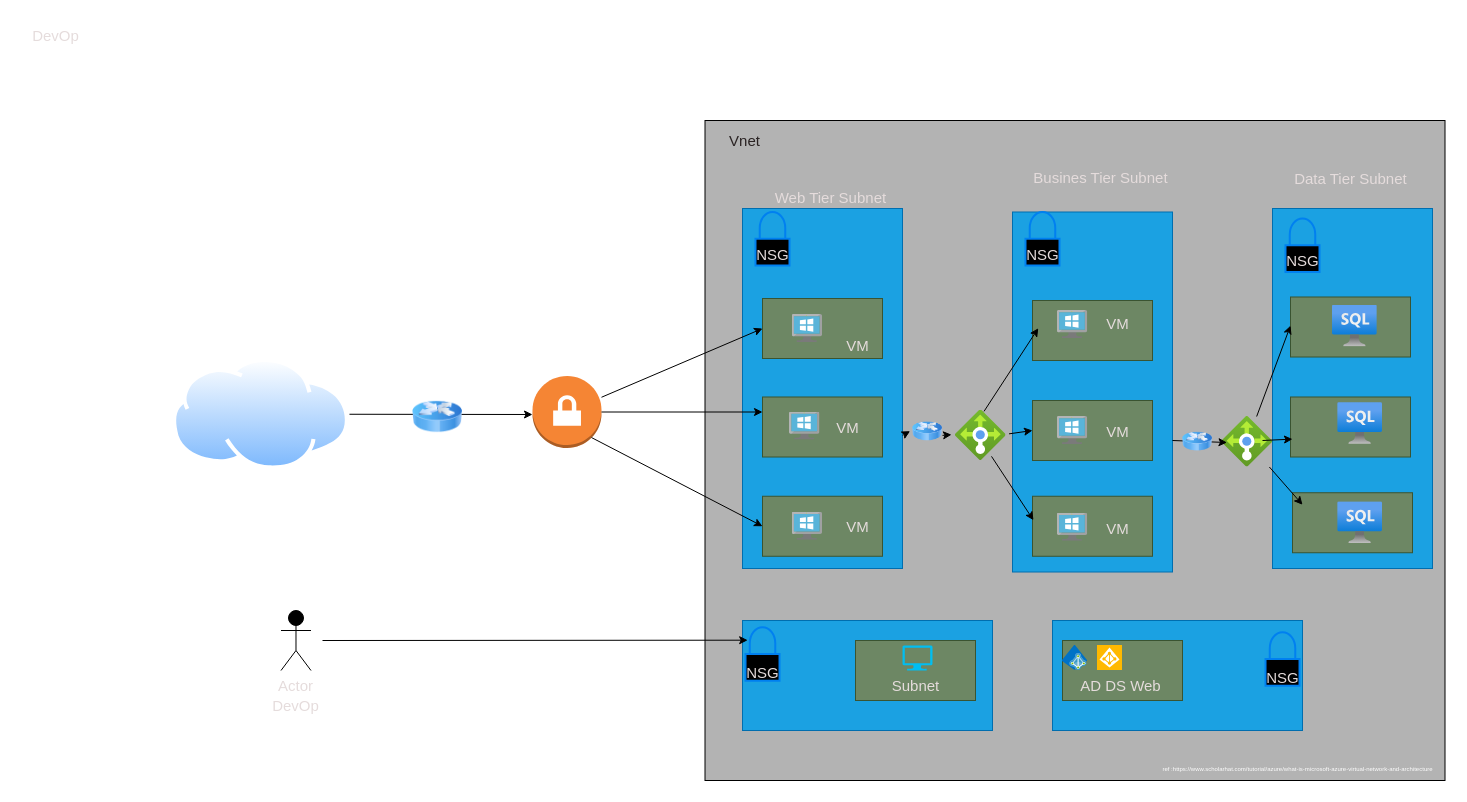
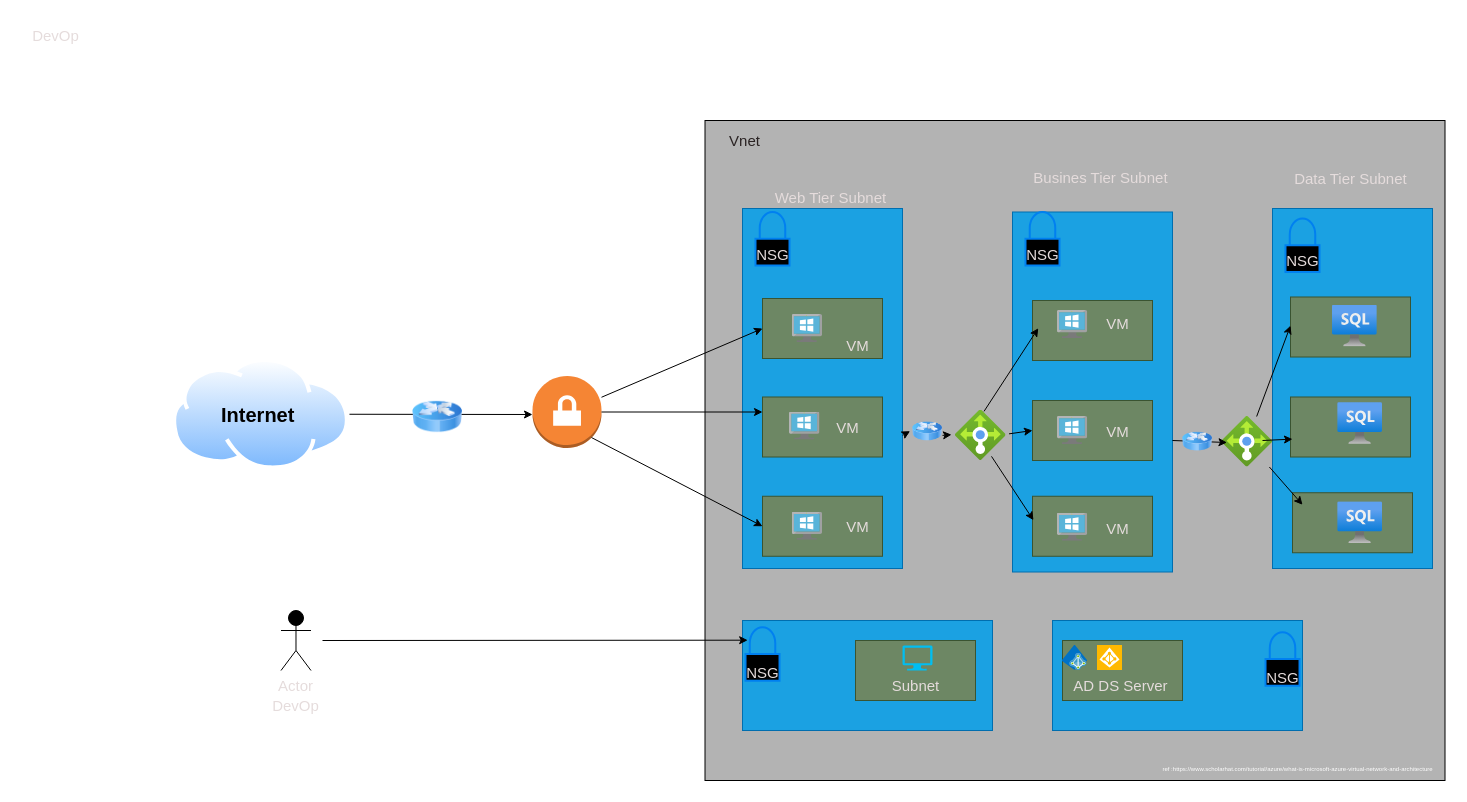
none -> (261, 414)
(1123, 686) -> (1123, 686)
